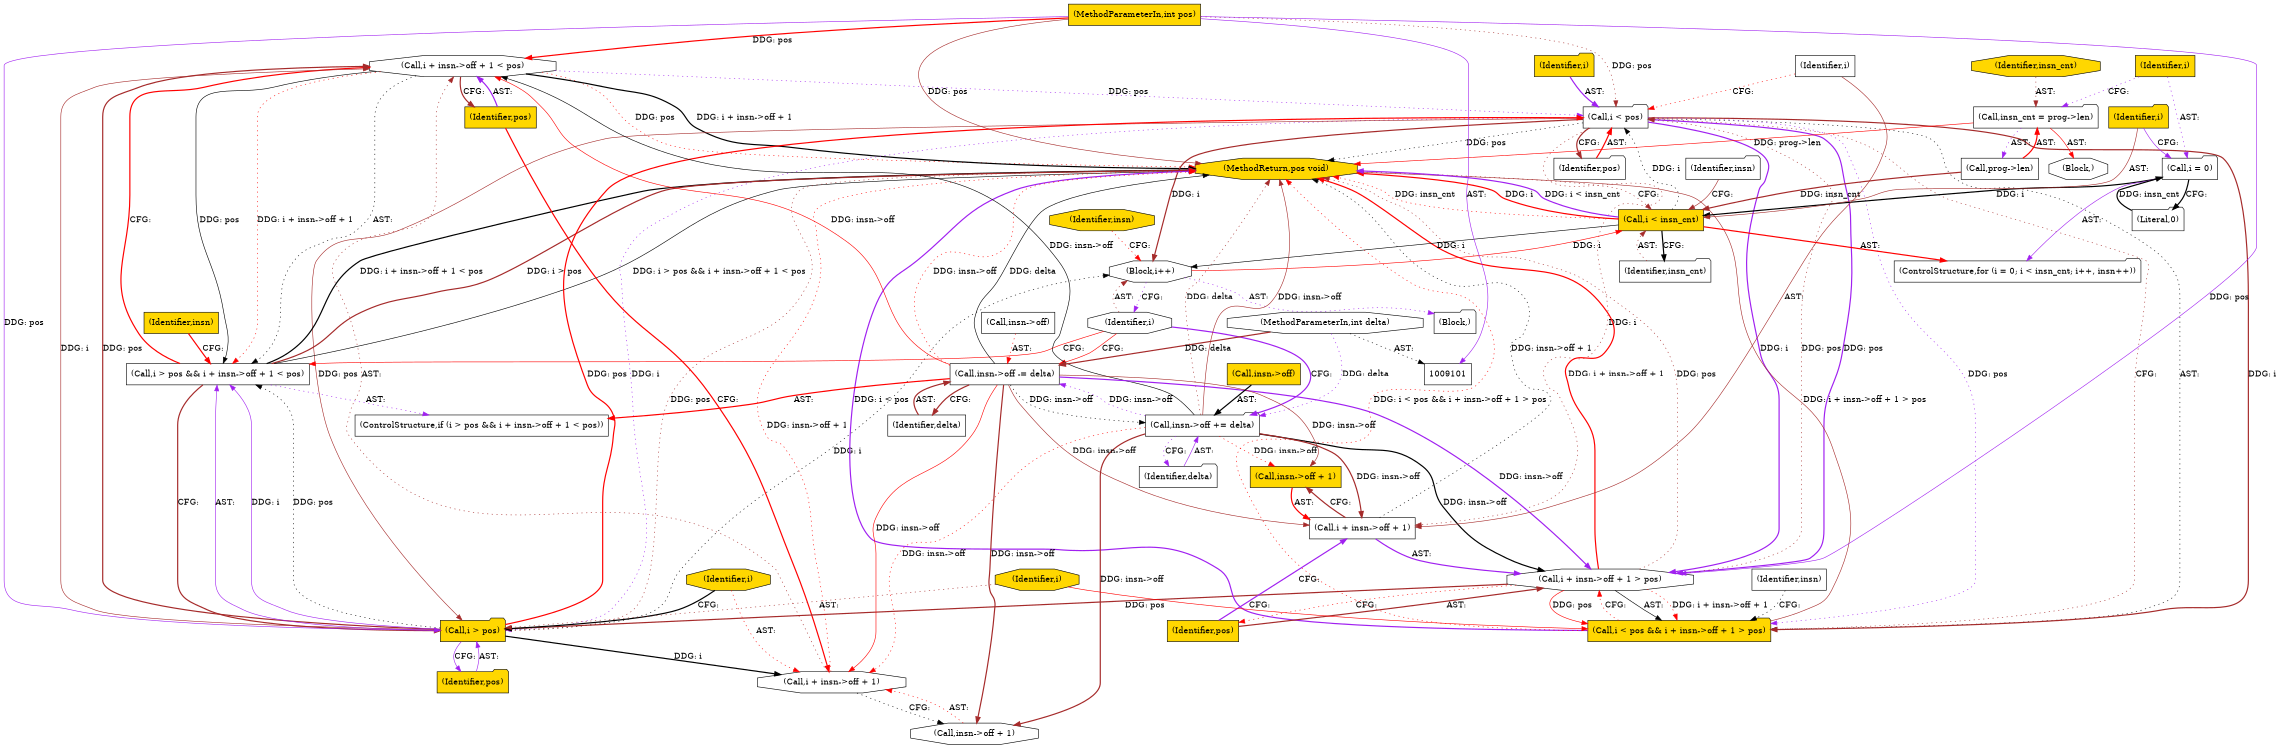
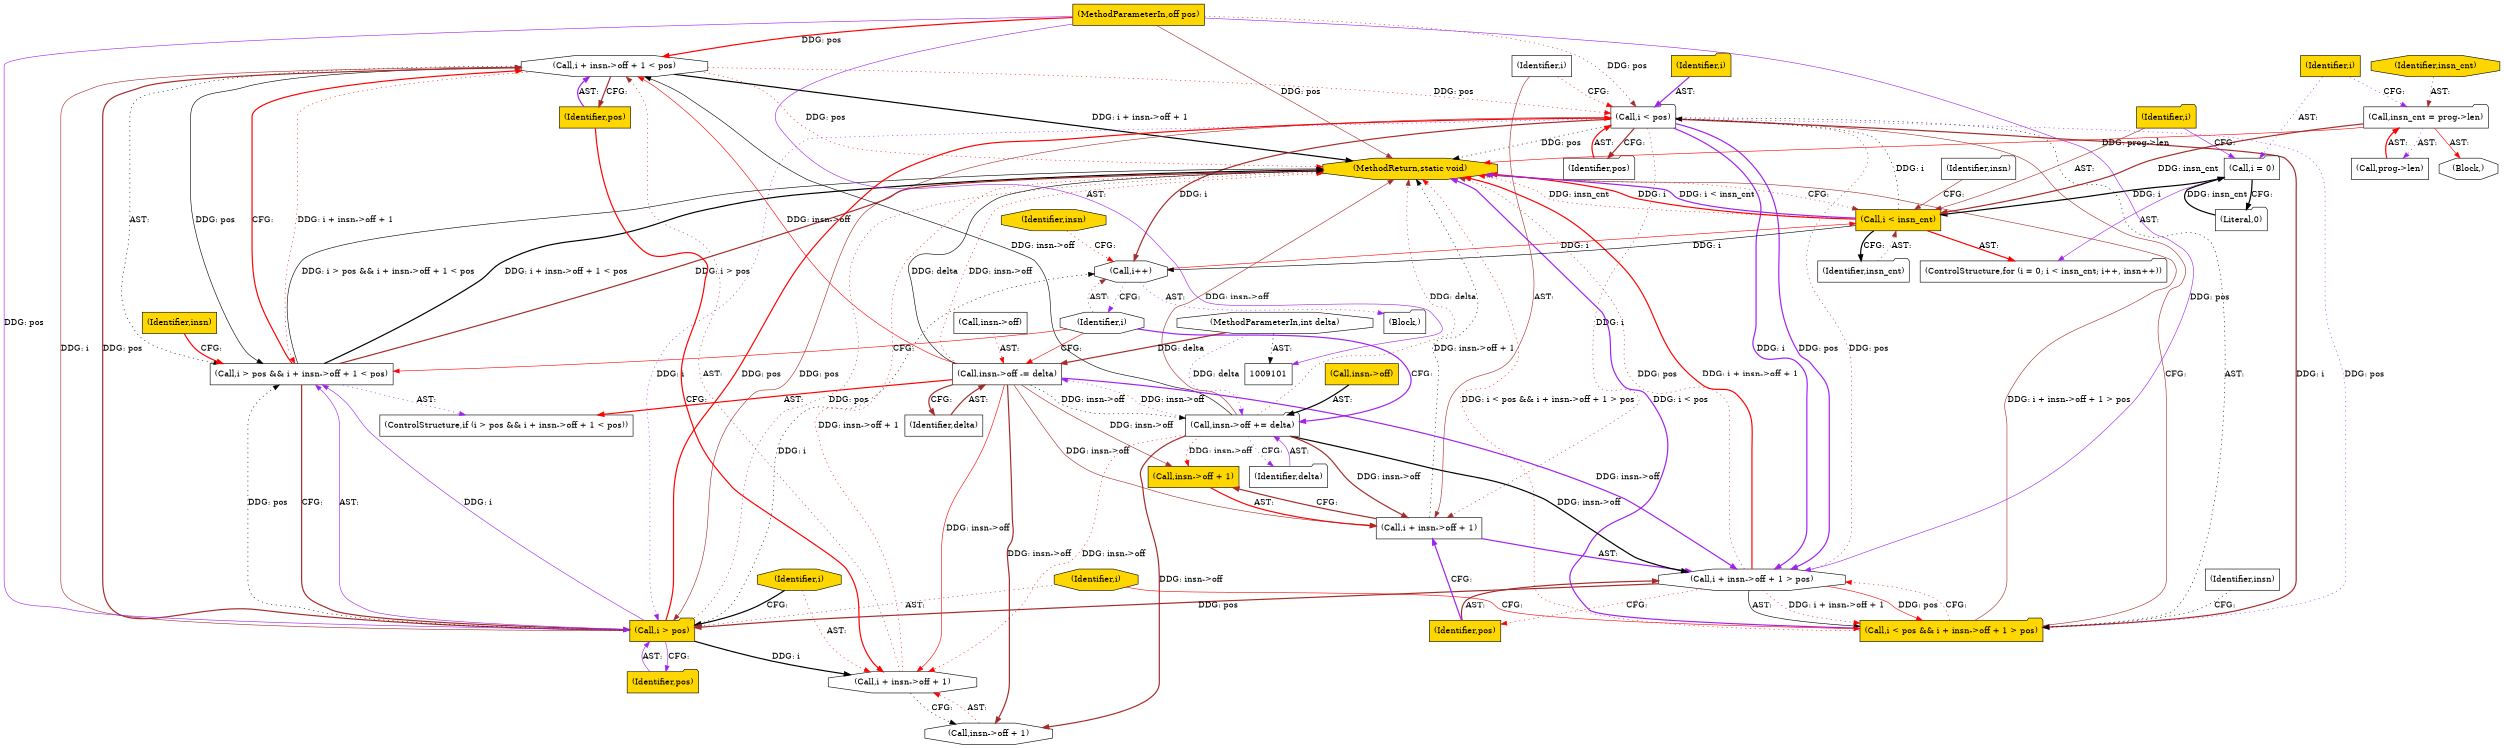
(1135, 15) -> (1139, 15)
(1066, 93) -> (1157, 79)
(1276, 169) -> (1410, 169)
(1834, 185) -> (2153, 160)
(1150, 272) -> (1131, 272)
(2135, 376) -> (2155, 242)
